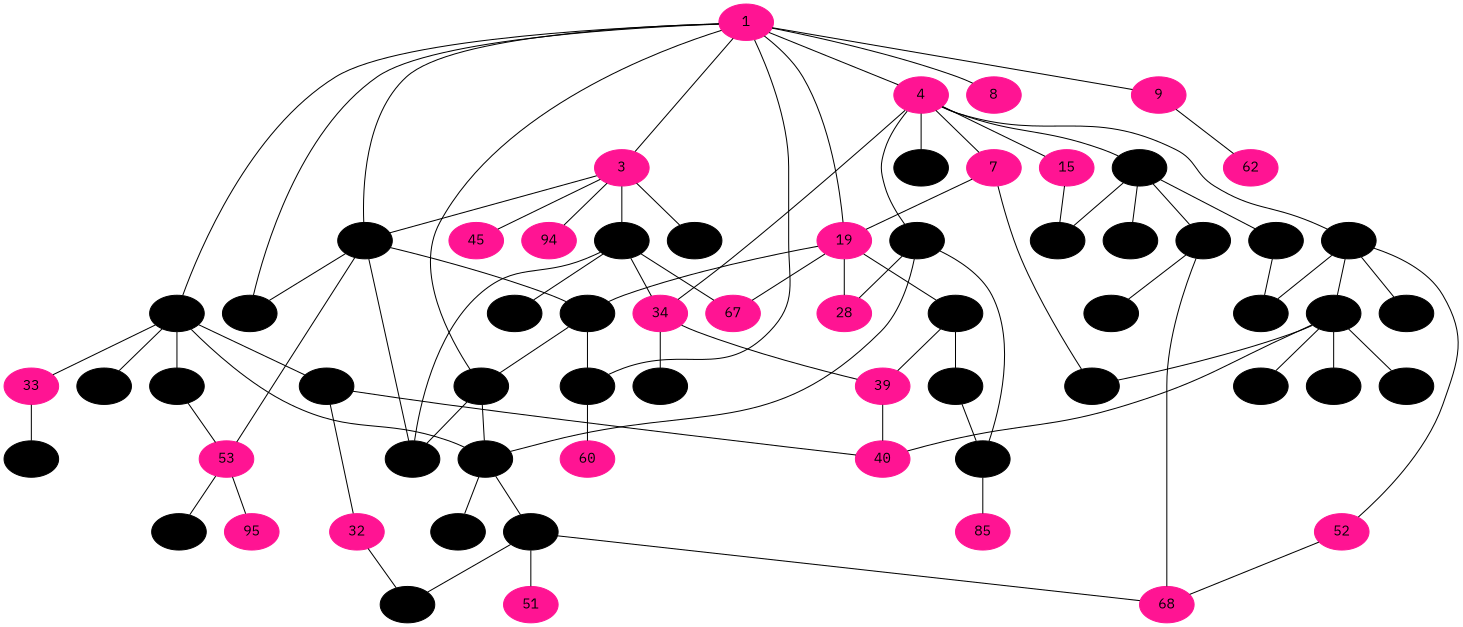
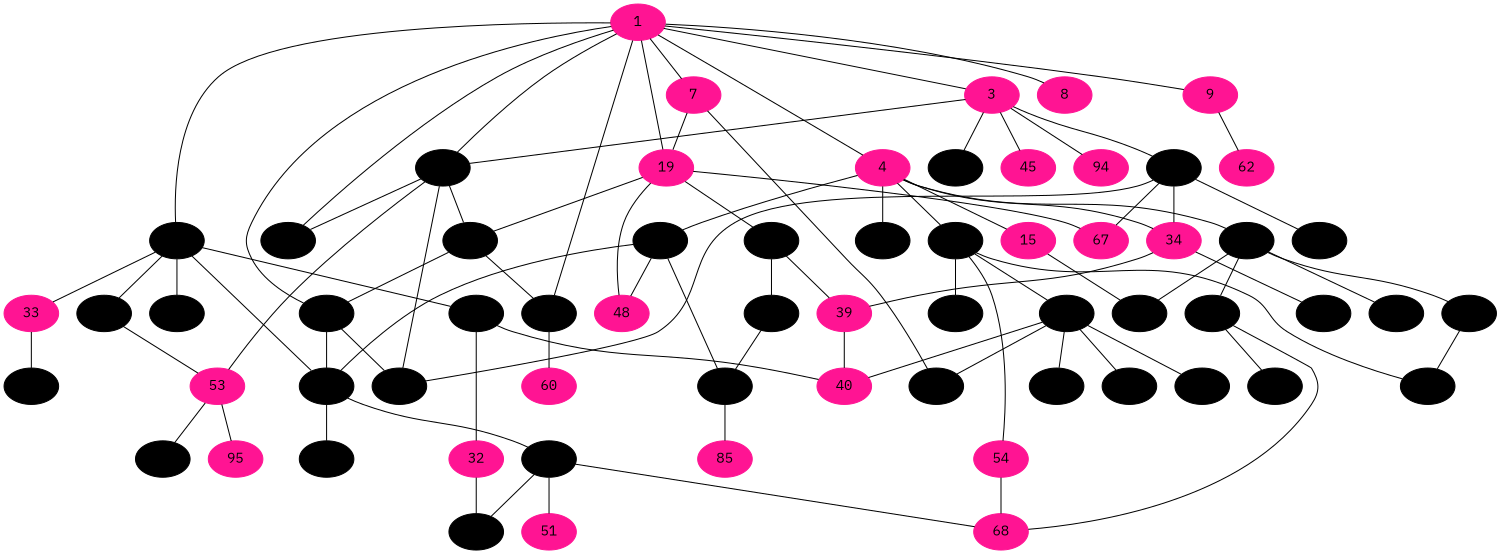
(957, 131) -> (666, 59)
(844, 313) -> (622, 313)
(1342, 532) -> (1001, 459)
